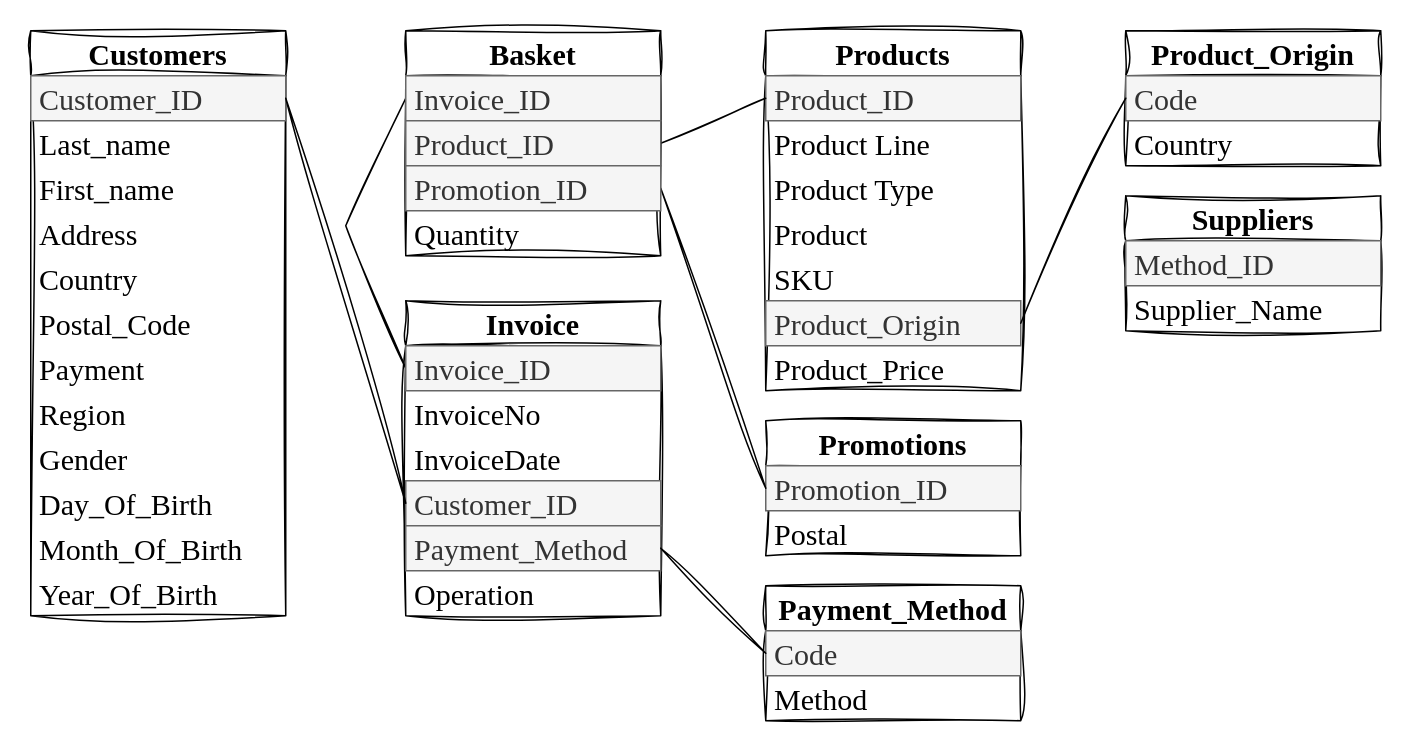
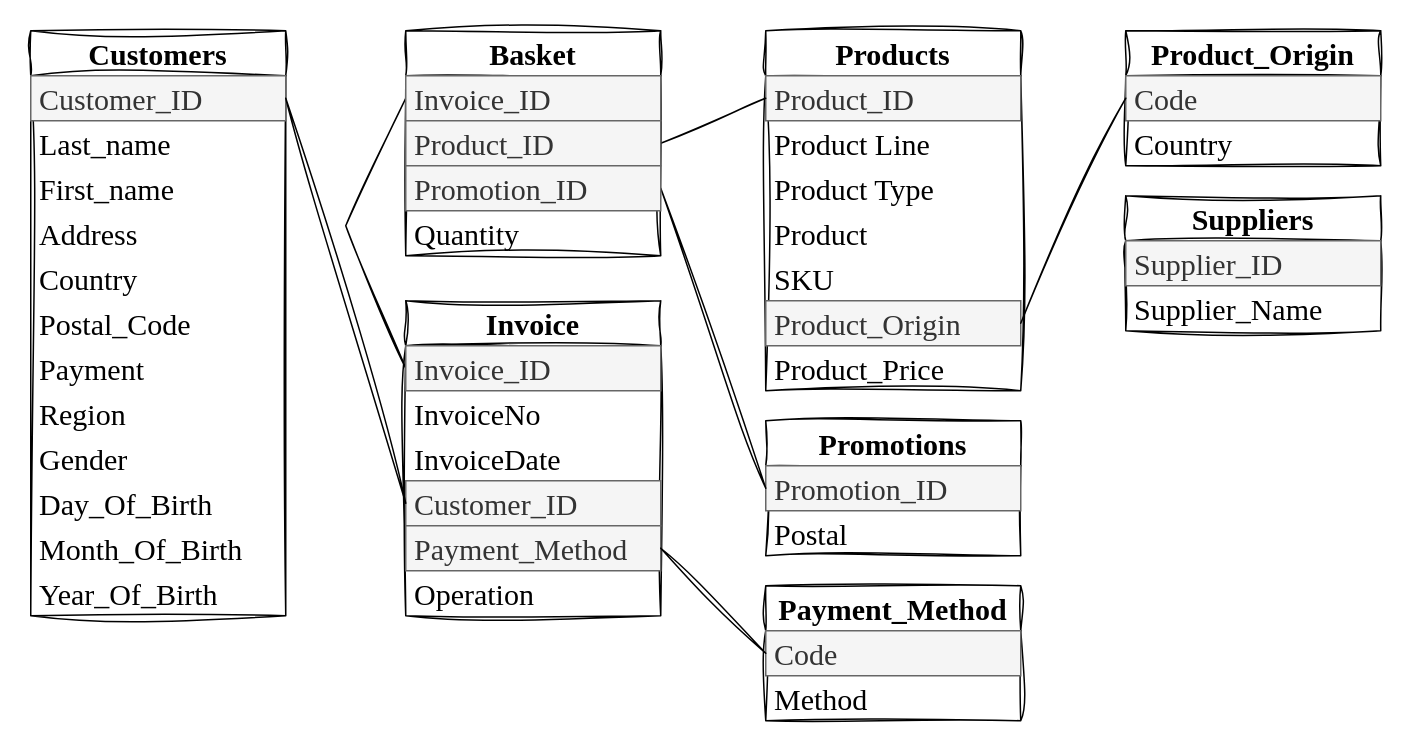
(1210, 263) -> (1219, 263)
